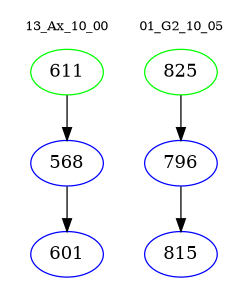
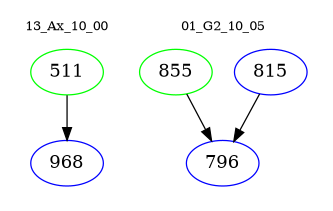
(67, 72) -> (67, 72)
(181, 72) -> (176, 72)
(67, 163) -> (67, 163)
(181, 203) -> (250, 112)
(67, 254) -> none
